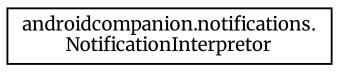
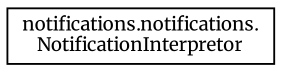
(170, 36) -> (141, 36)
